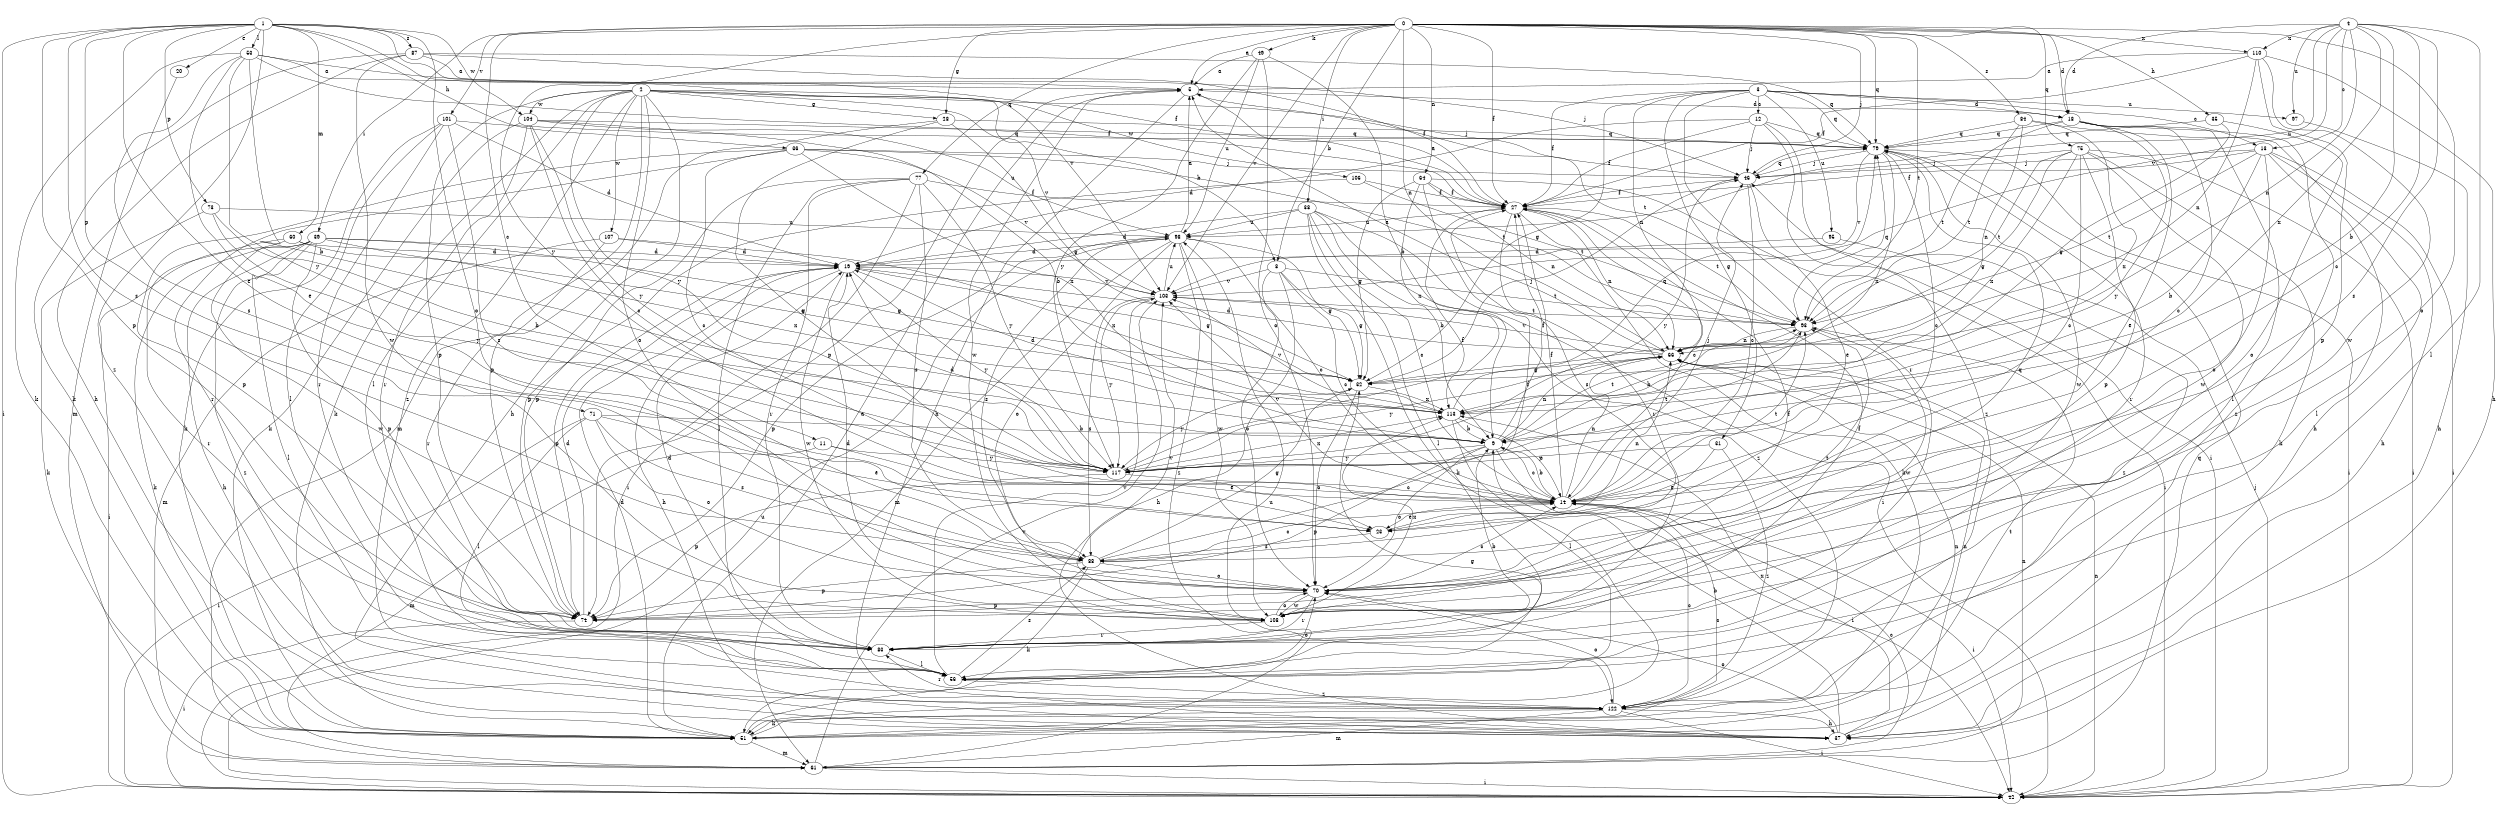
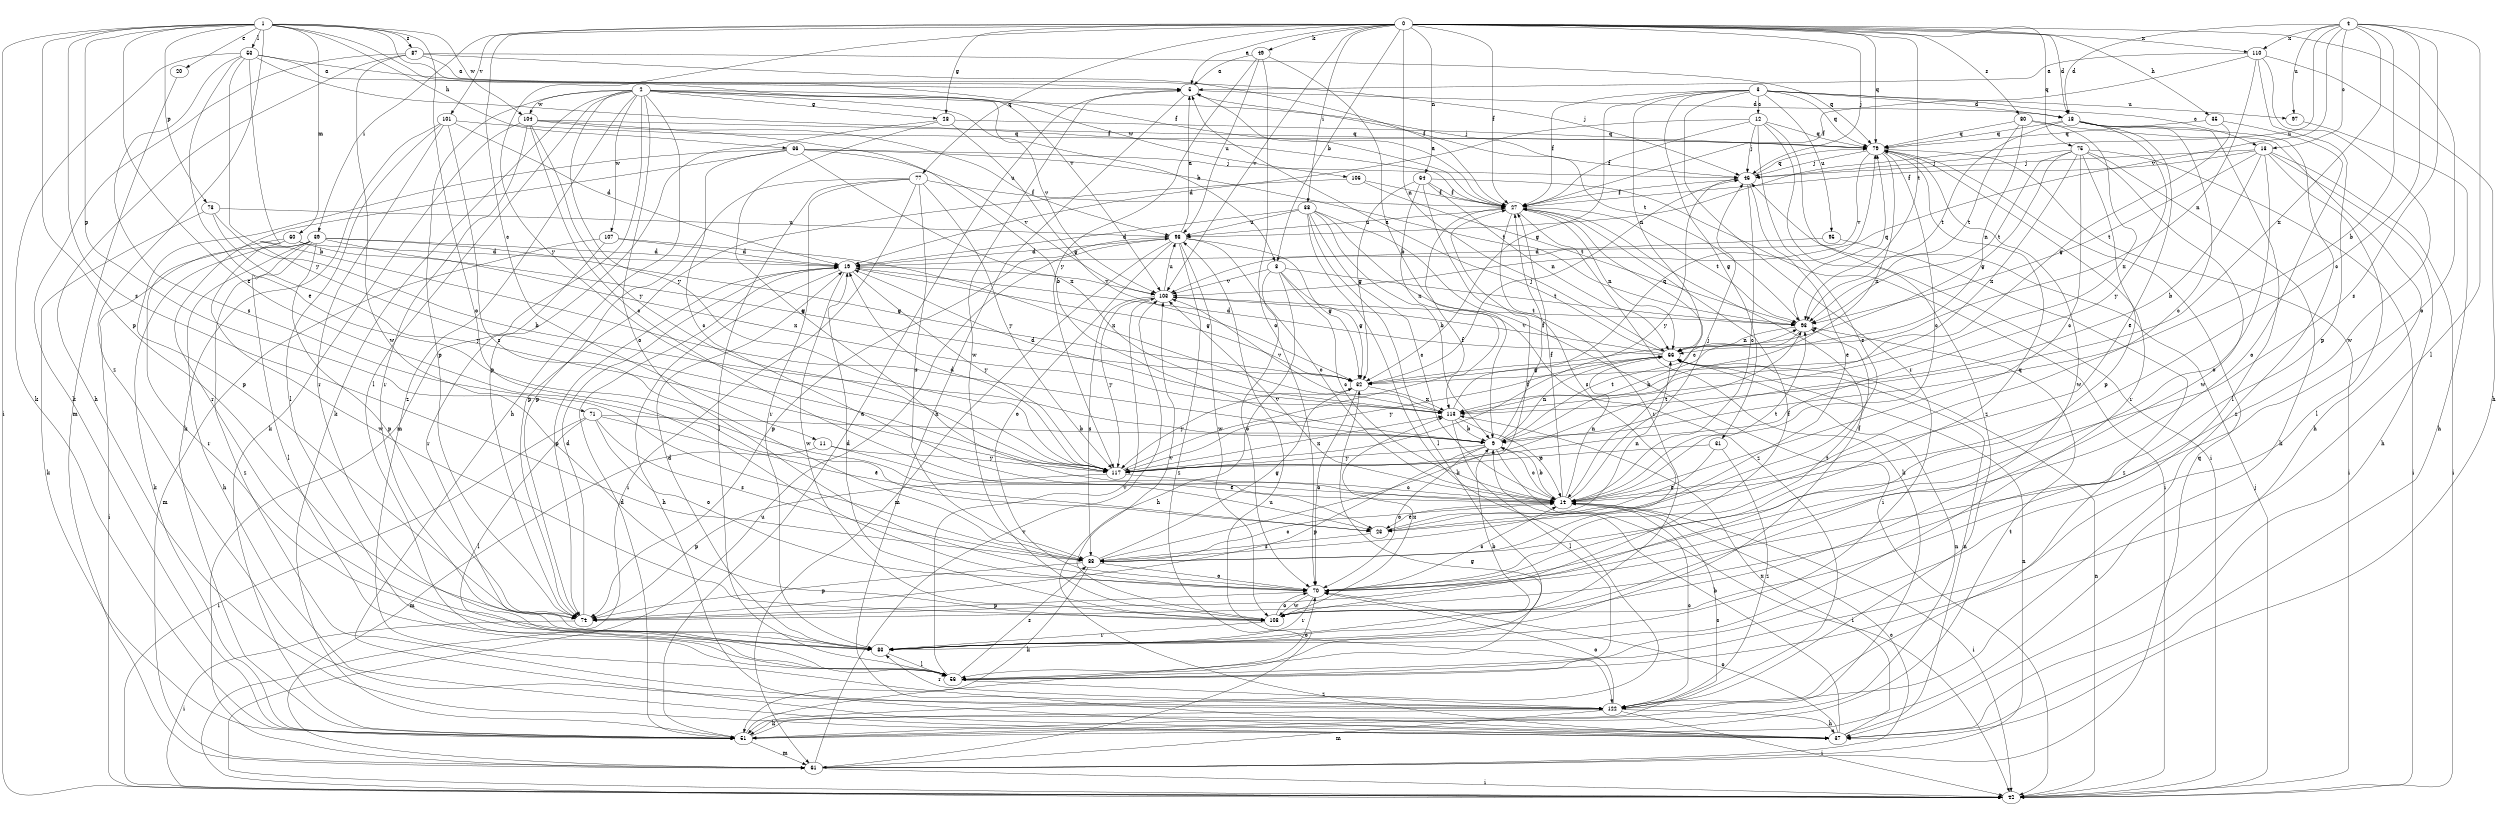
(2023, 120) -> (2023, 120)
(2105, 291) -> none
(853, 328) -> none
(993, 374) -> (1680, 496)
(1683, 561) -> none
